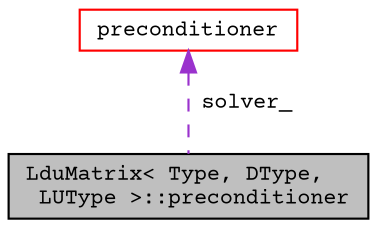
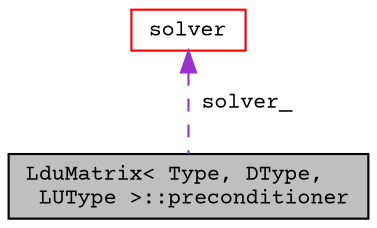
(188, 30) -> (188, 30)
